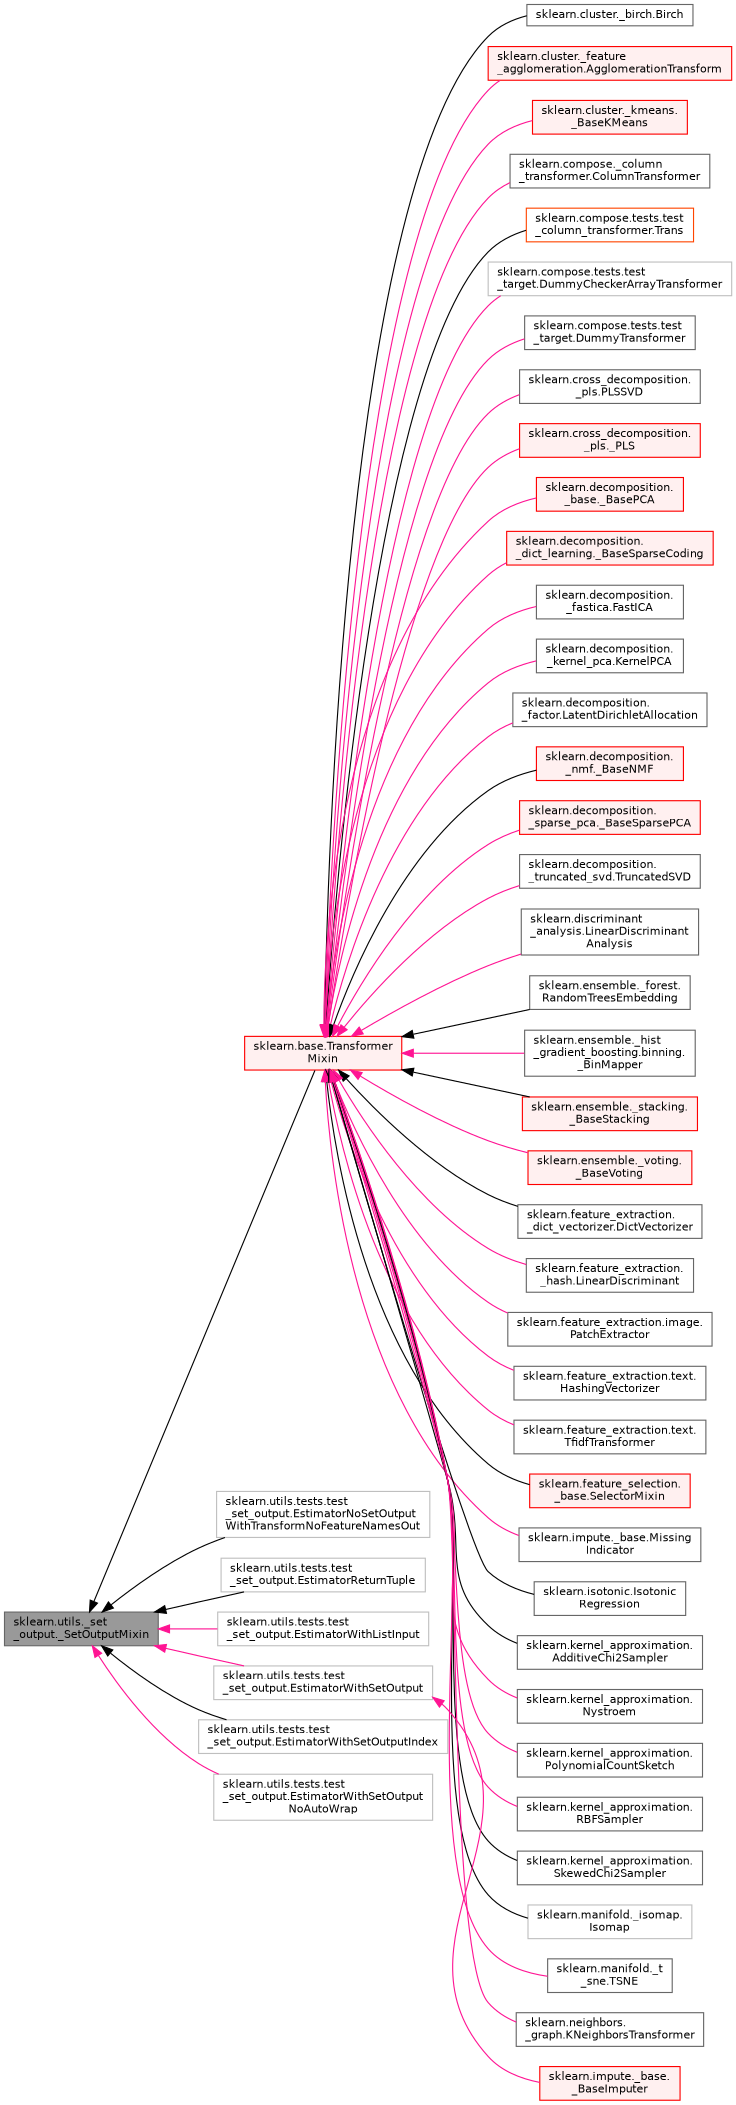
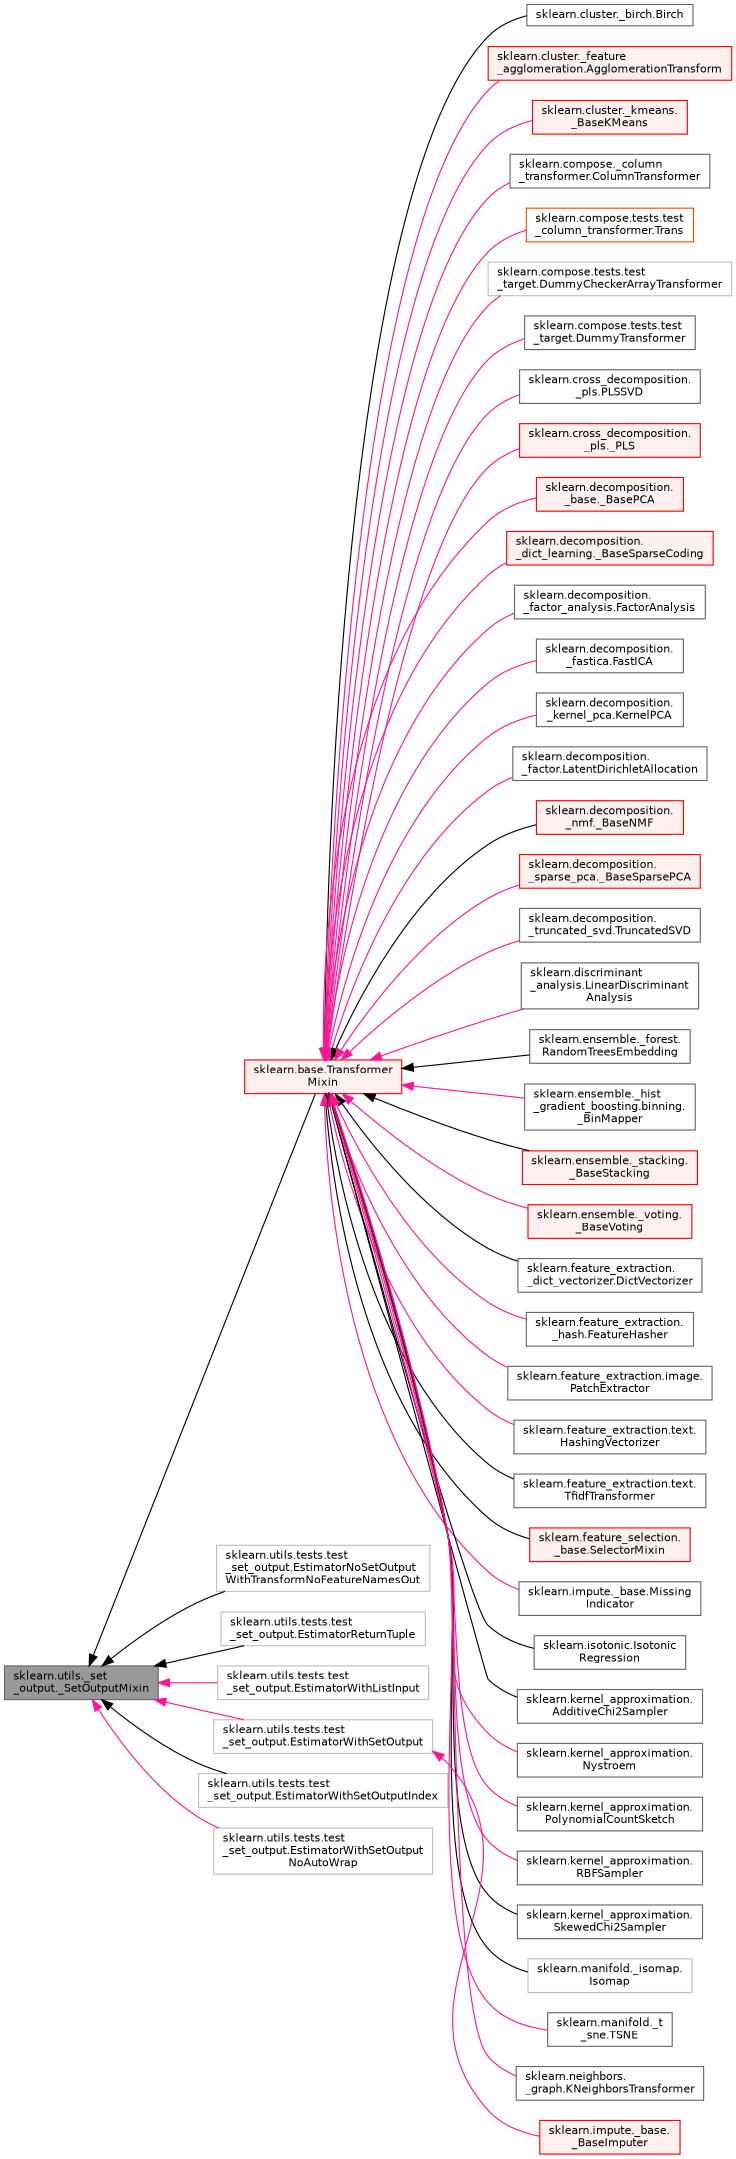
none -> (610, 602)
(373, 607) -> (372, 618)
(365, 1217) -> (375, 1293)
(610, 1275) -> (610, 1329)
